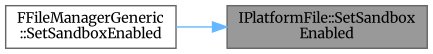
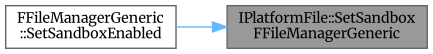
(327, 27) -> (327, 27)
